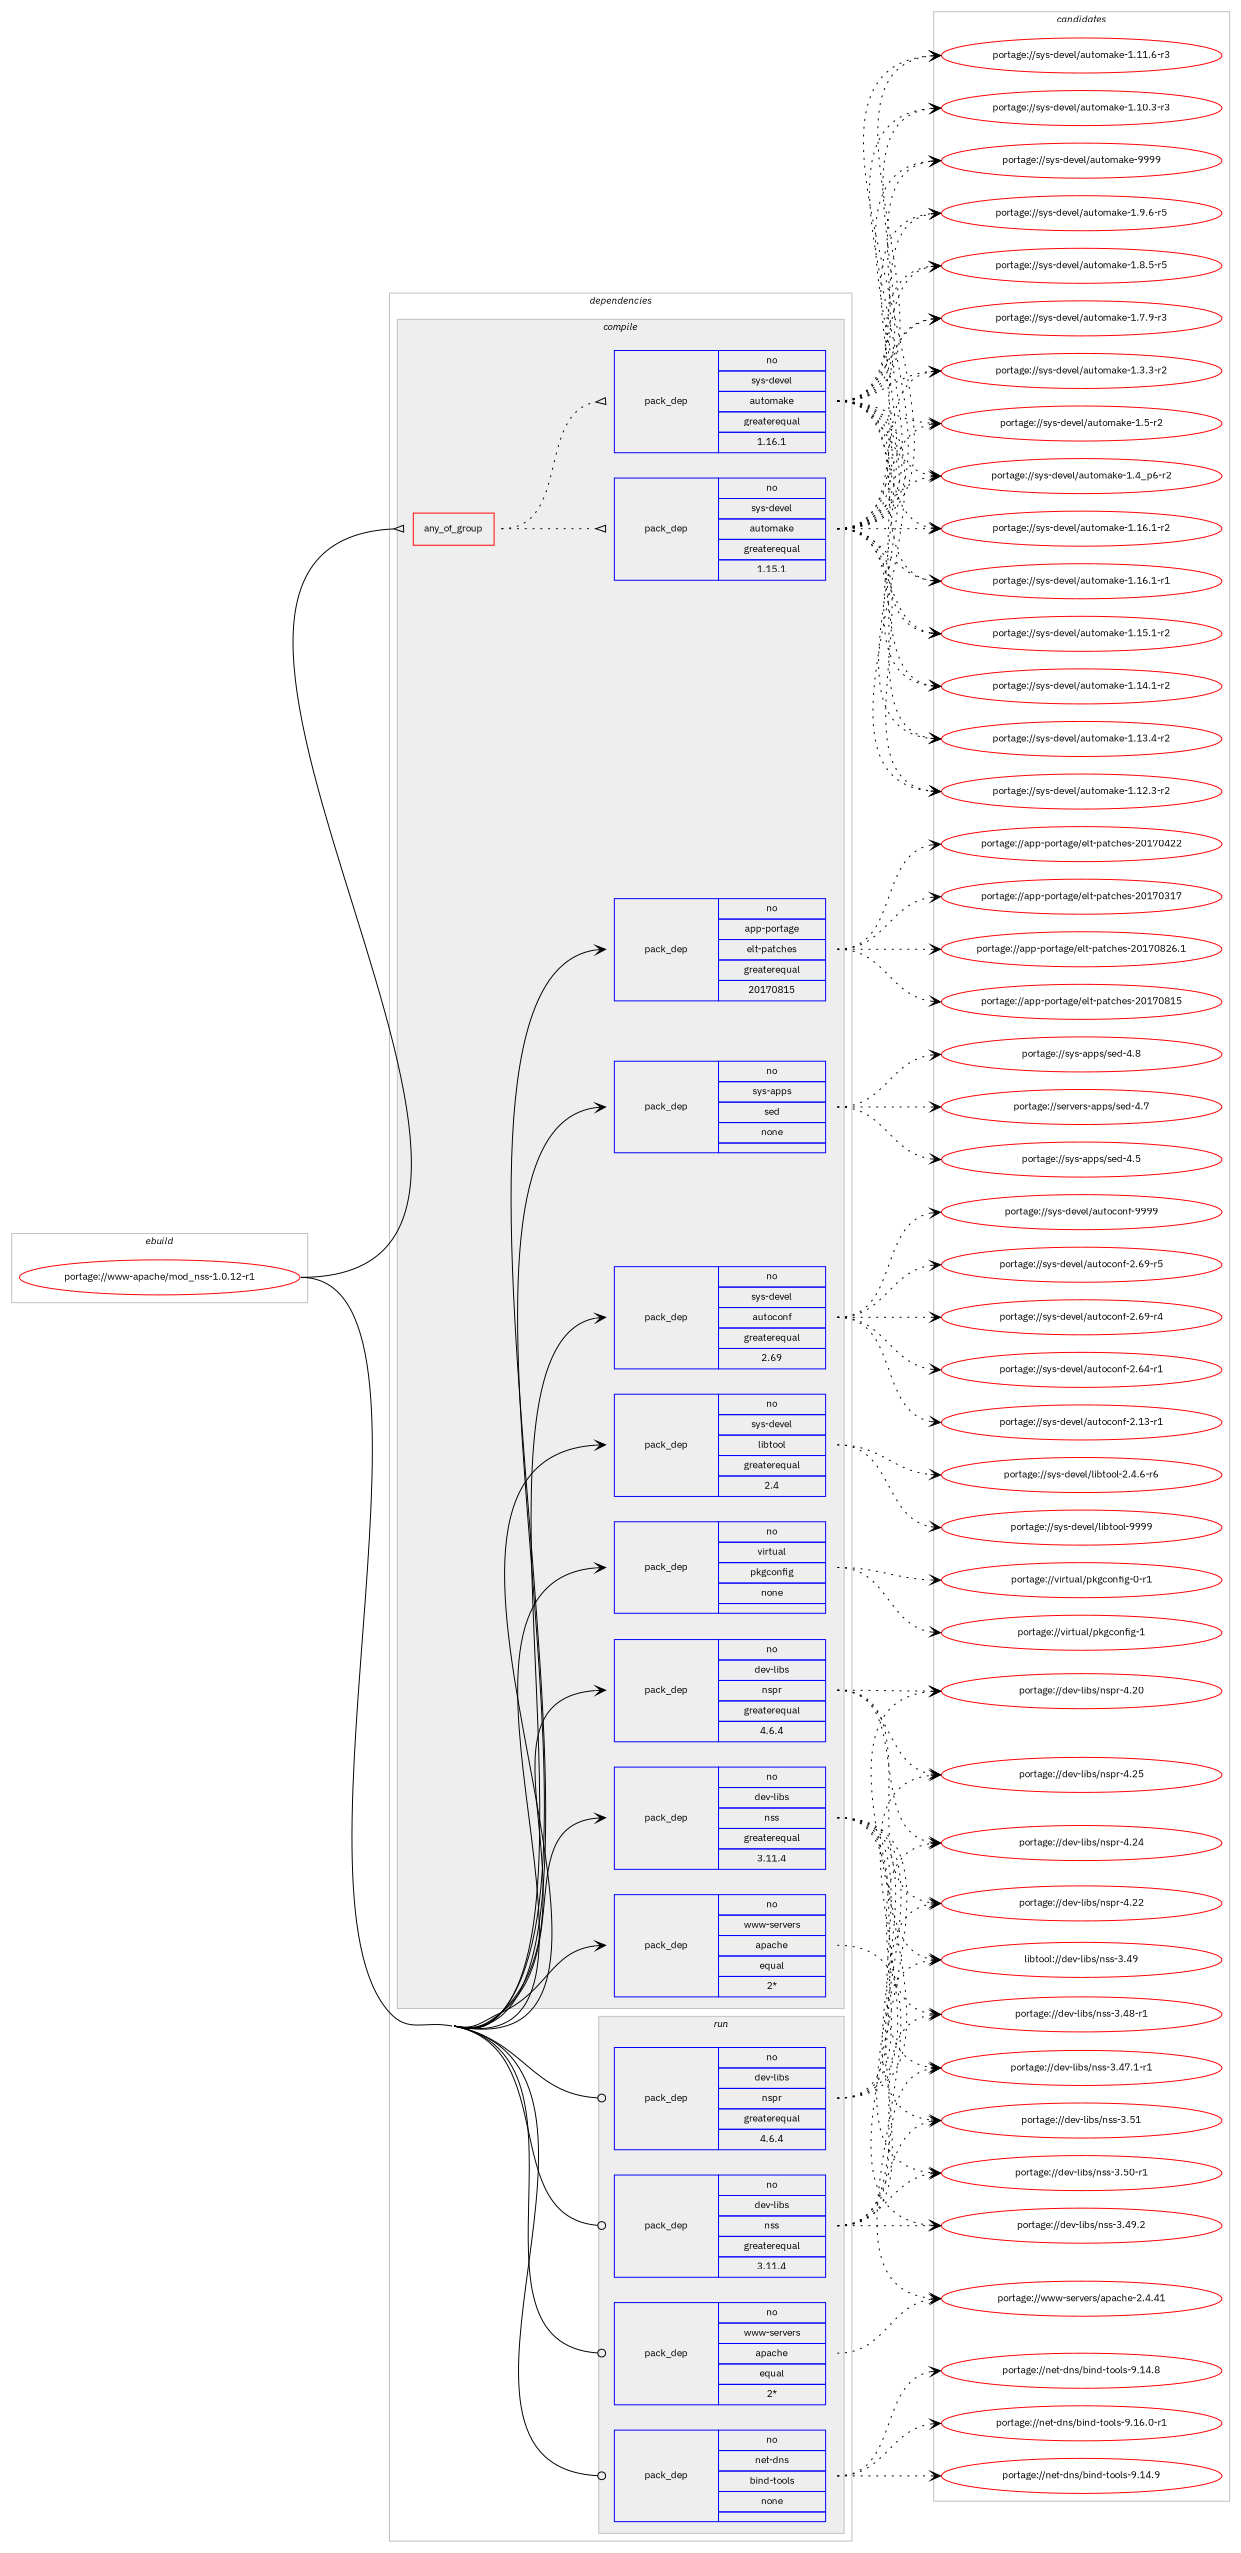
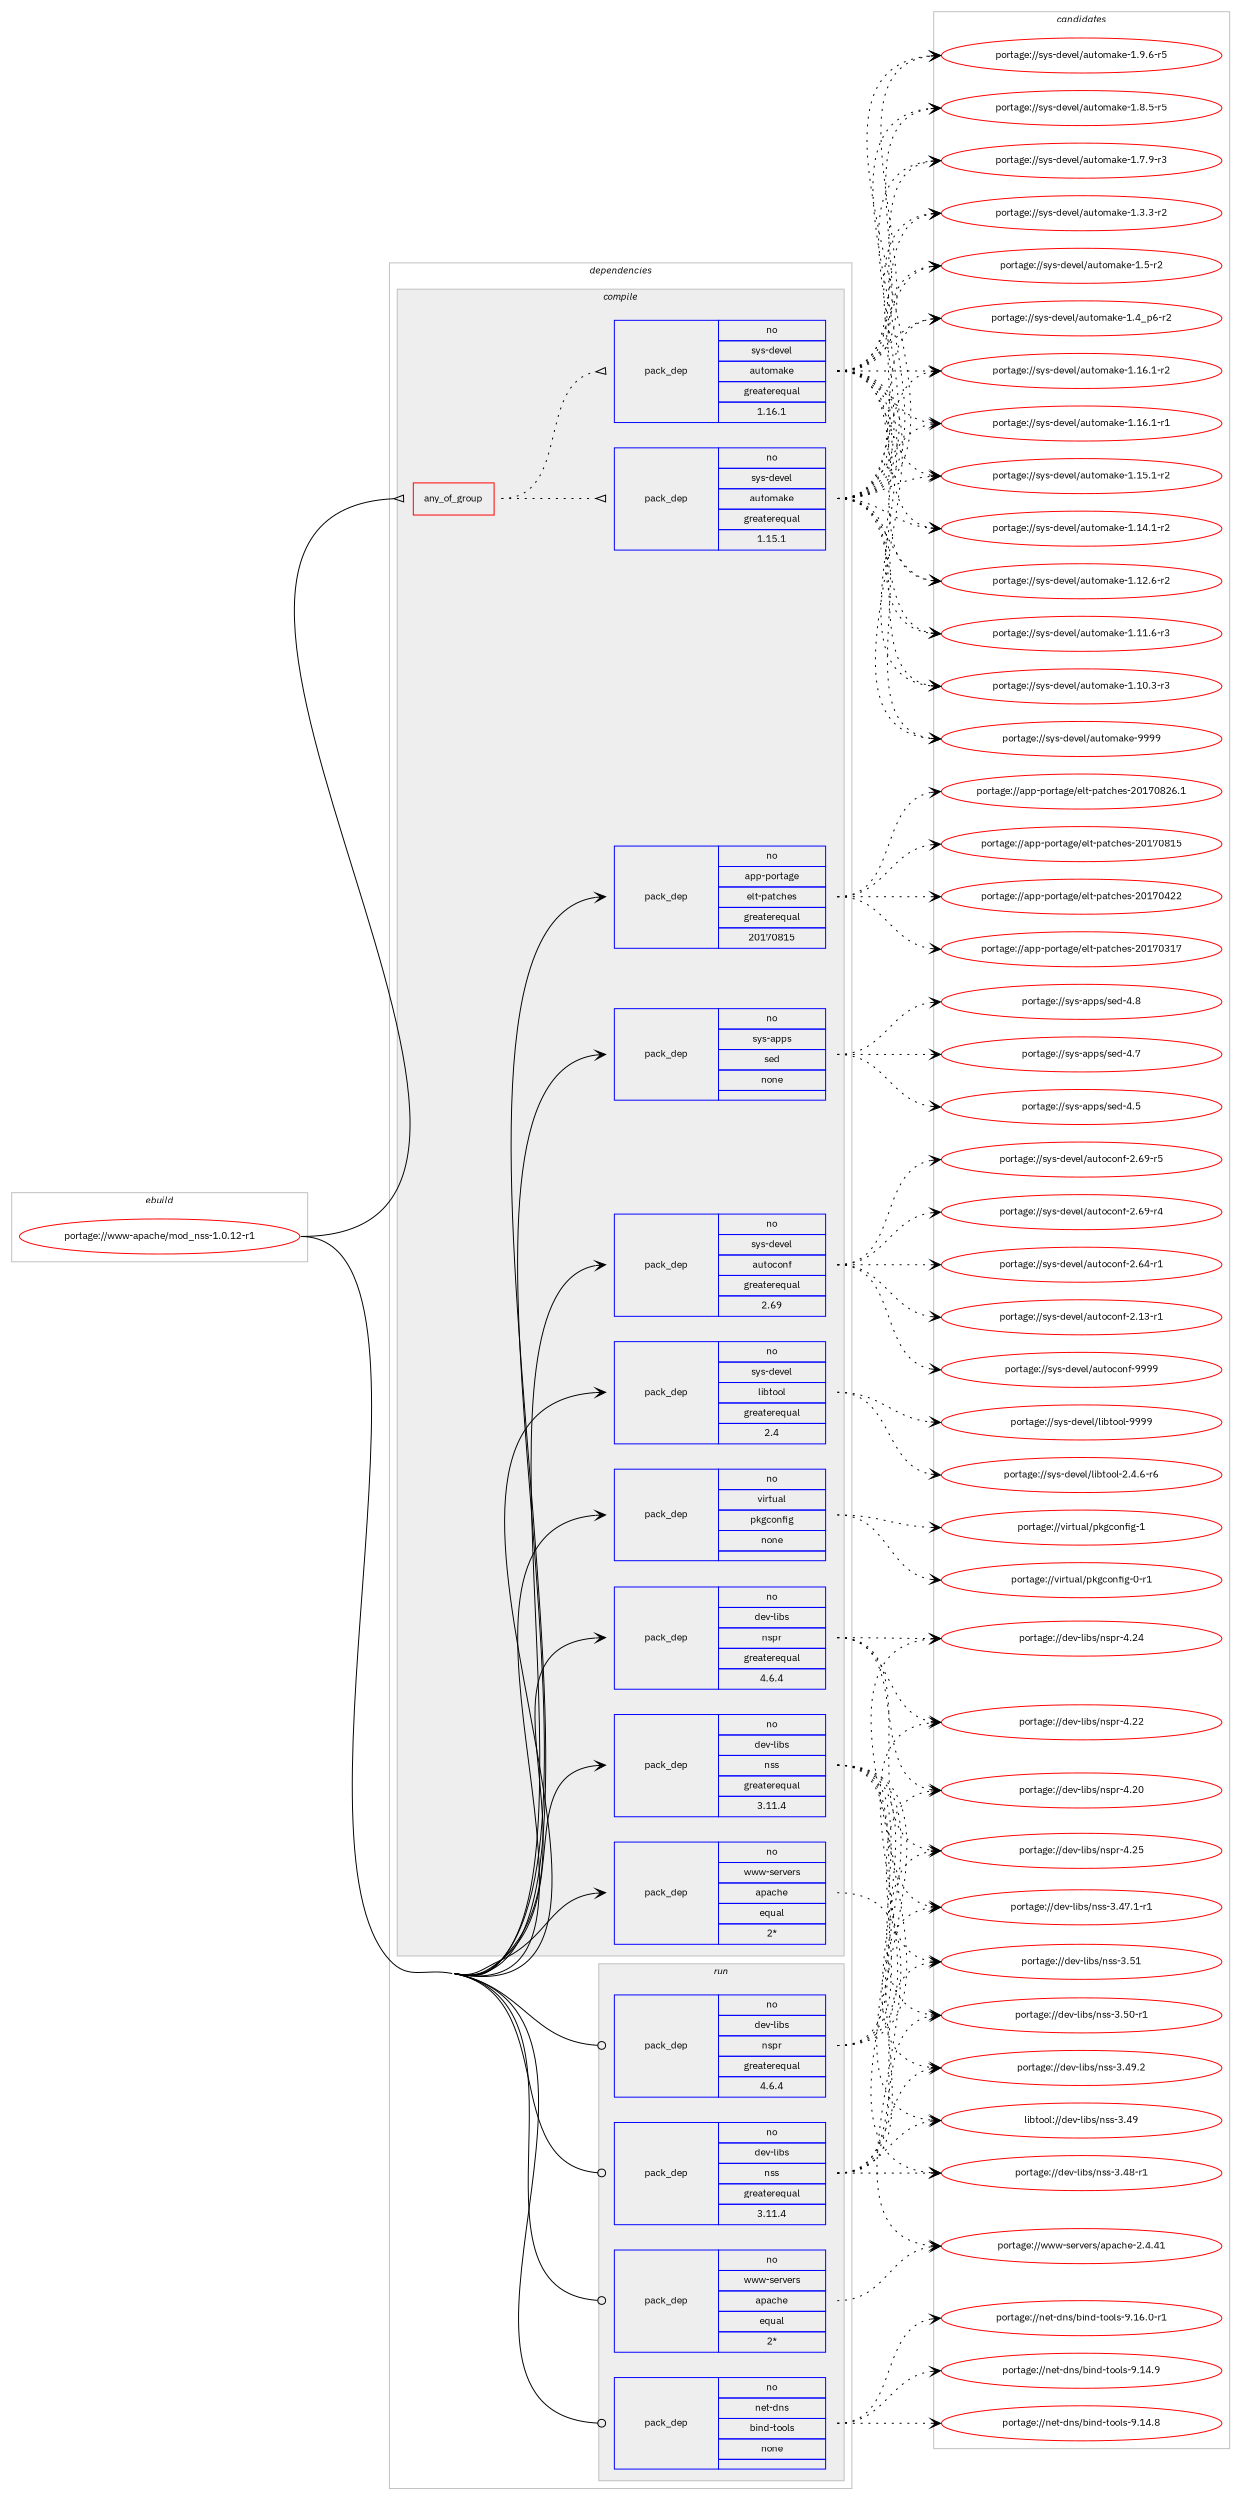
(1082, 739) -> none
(1082, 792) -> (1082, 581)
(1082, 1107) -> (1082, 1054)
